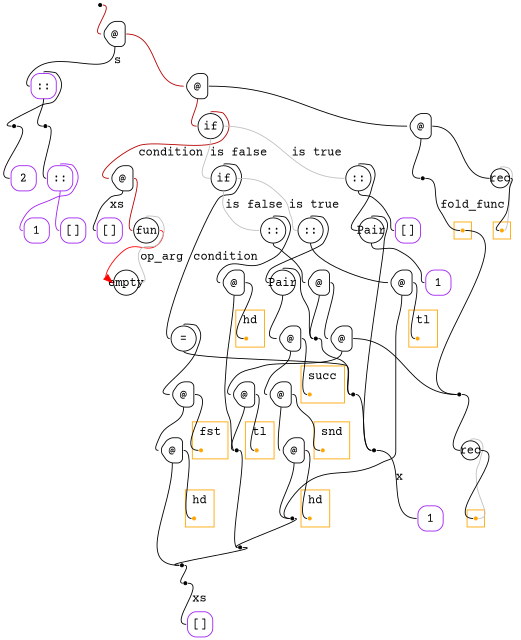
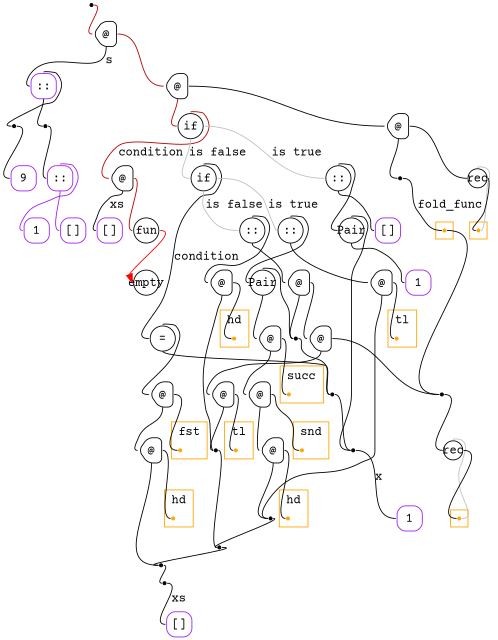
(24, 178) -> (24, 178)
(139, 252) -> none
